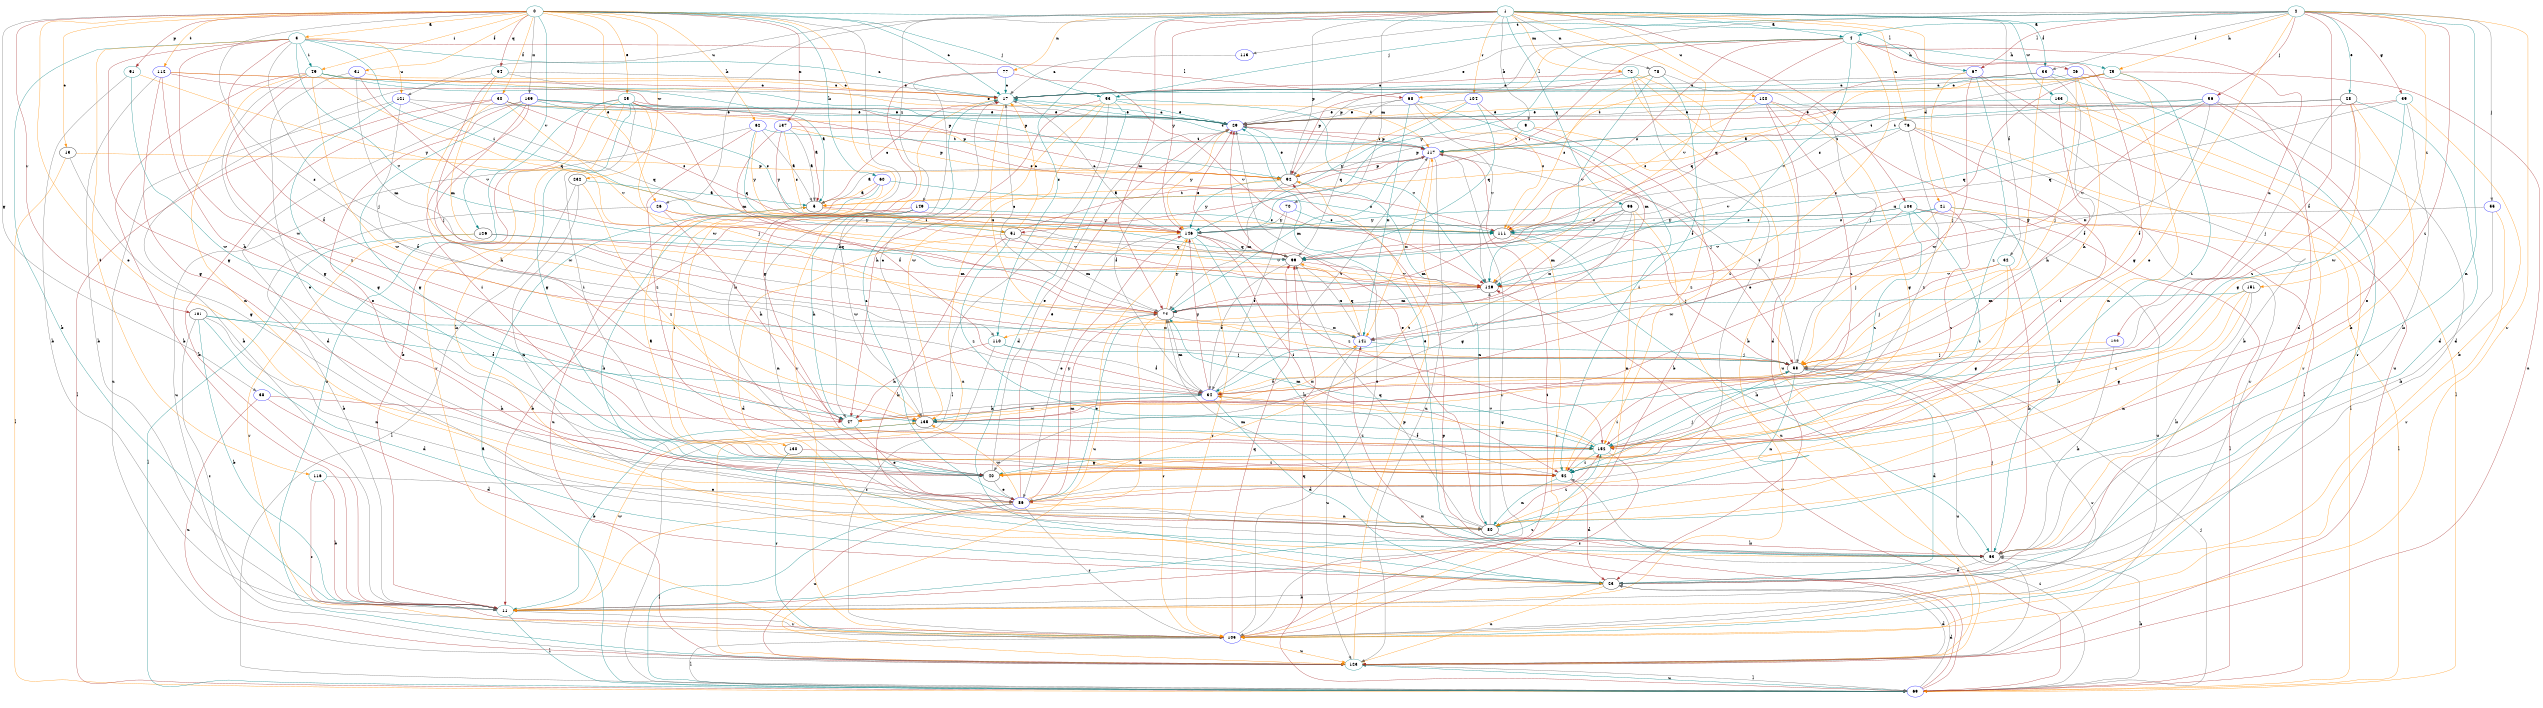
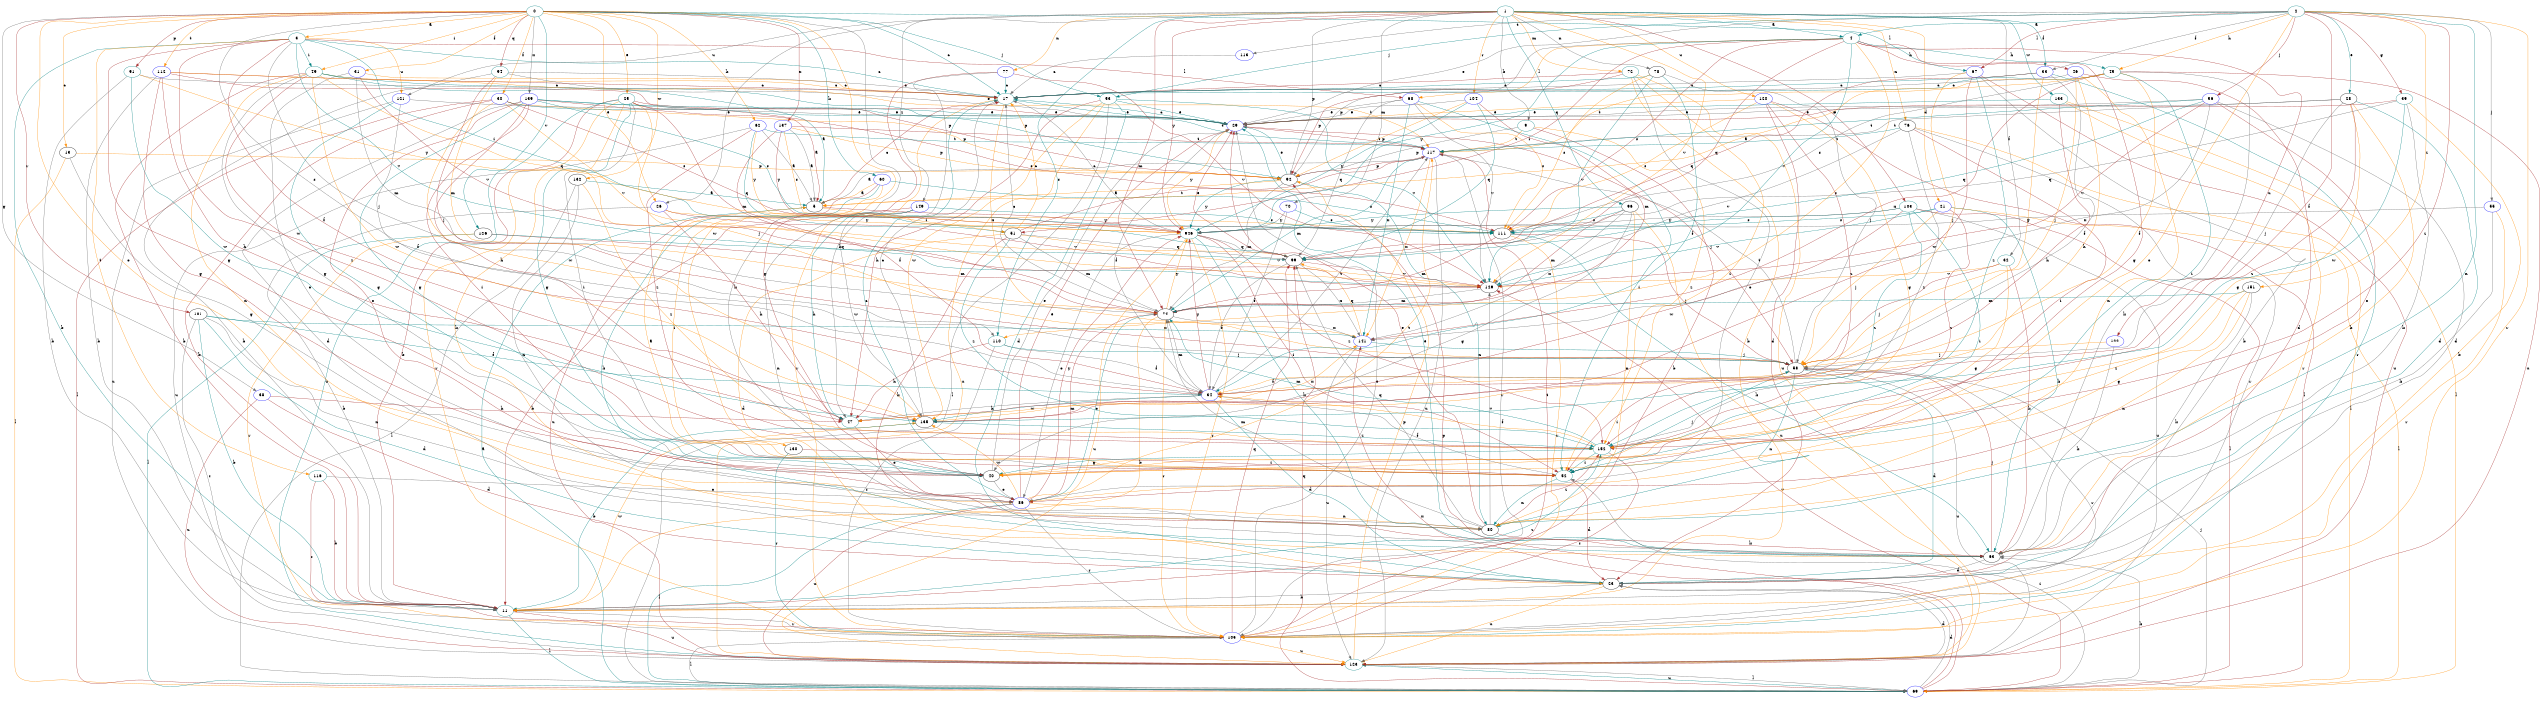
none -> (417, 86)
(578, 180) -> (578, 180)
(684, 197) -> none
(1189, 233) -> (1189, 233)
none -> (2198, 274)
(1503, 422) -> (1503, 422)
none -> (925, 662)
